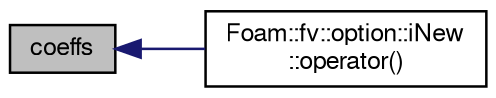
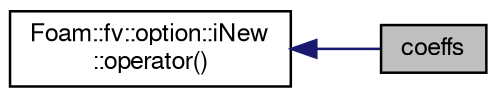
(173, 49) -> (349, 49)
